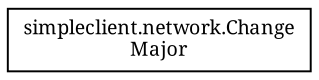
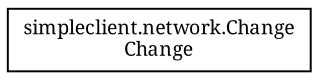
(159, 40) -> (159, 40)
